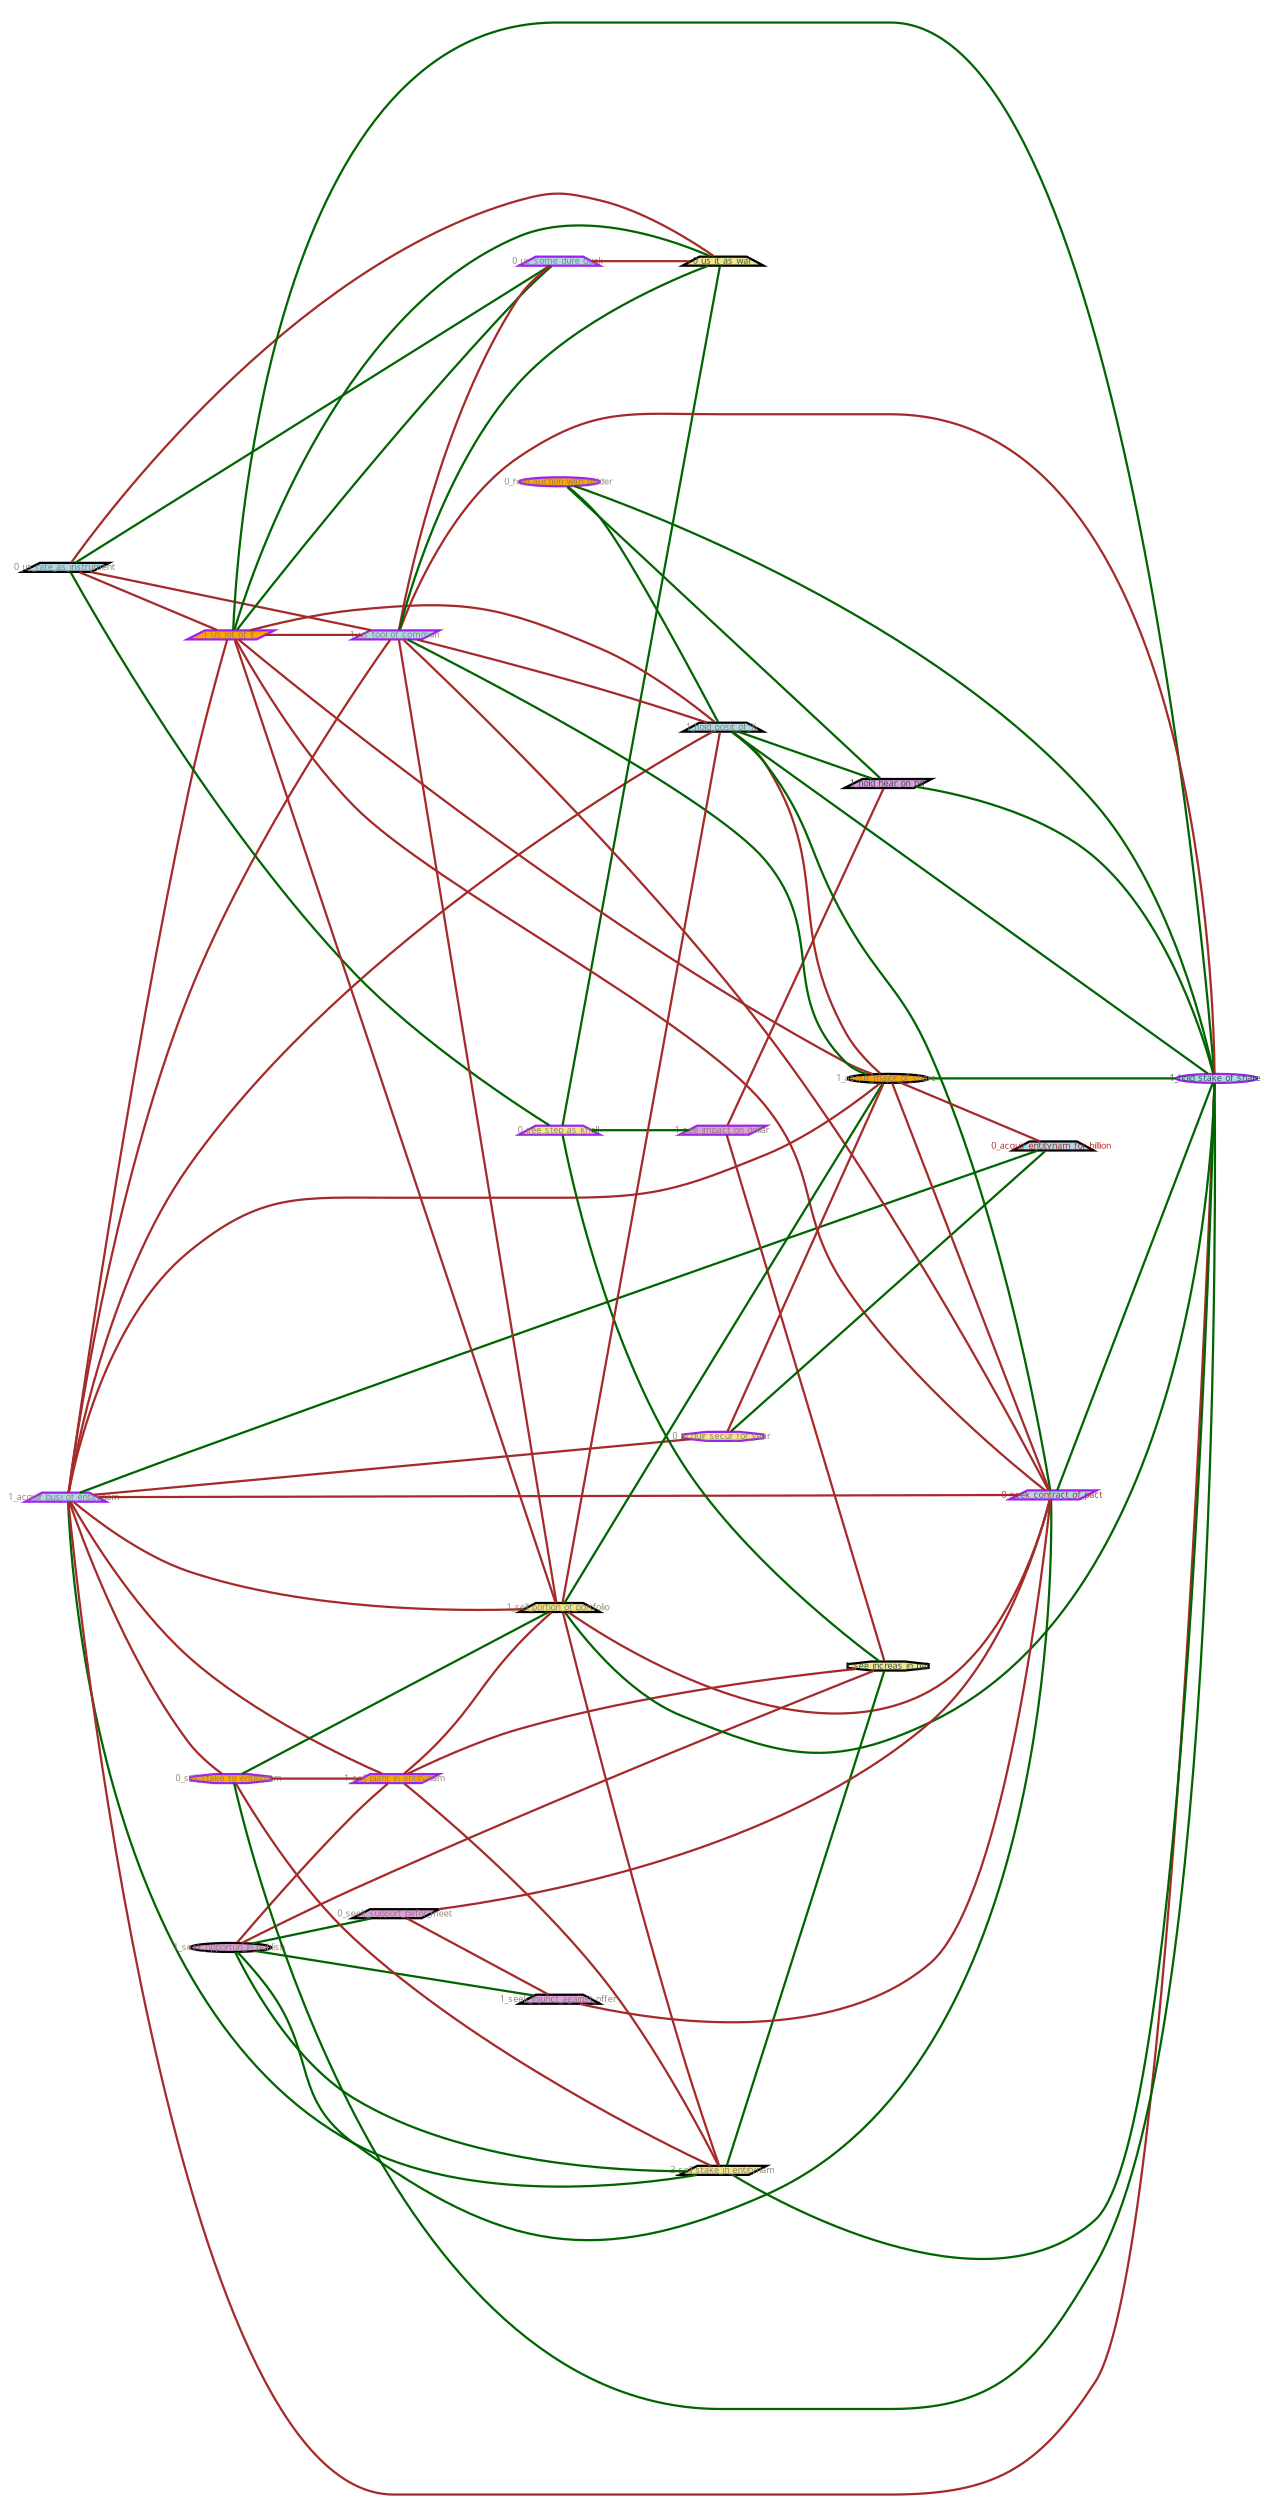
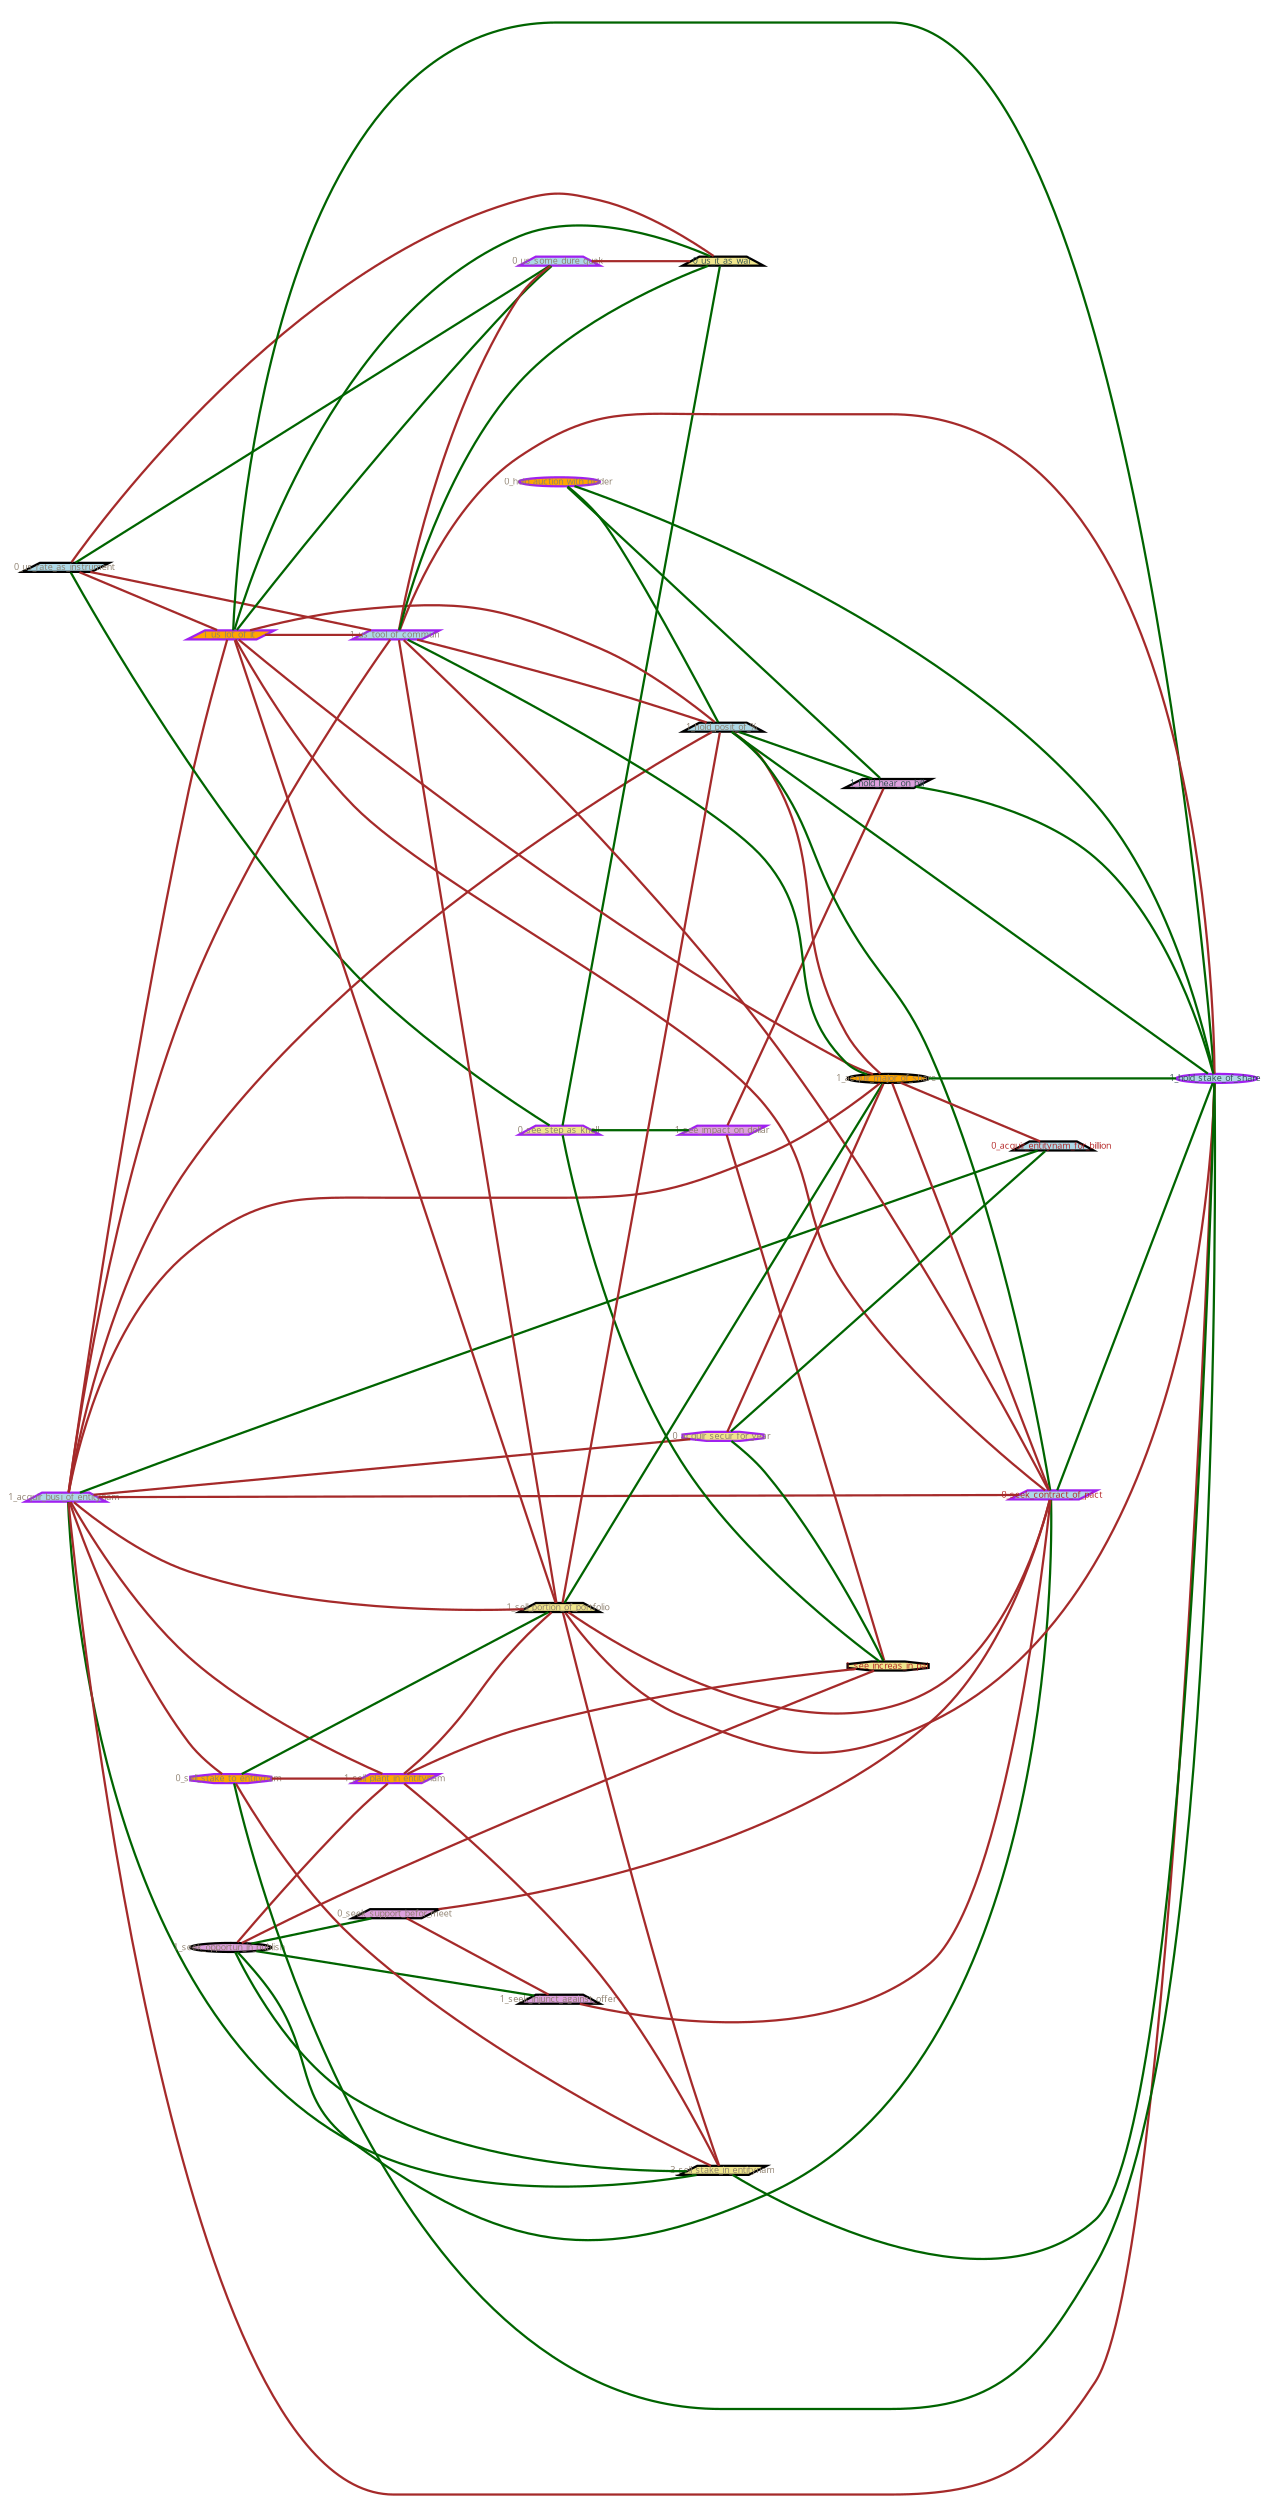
(1068, 1600) -> (1068, 1600)
(888, 1666) -> (888, 1666)
(806, 1918) -> (817, 1544)
